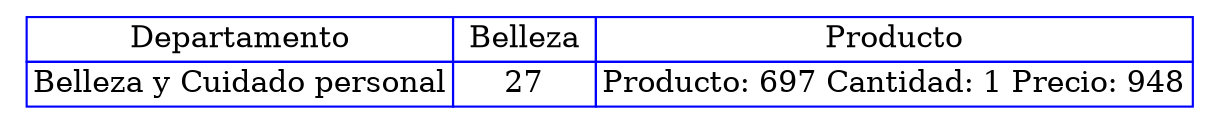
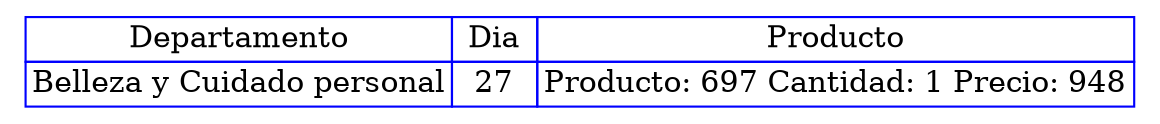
(524, 38) -> (495, 38)
